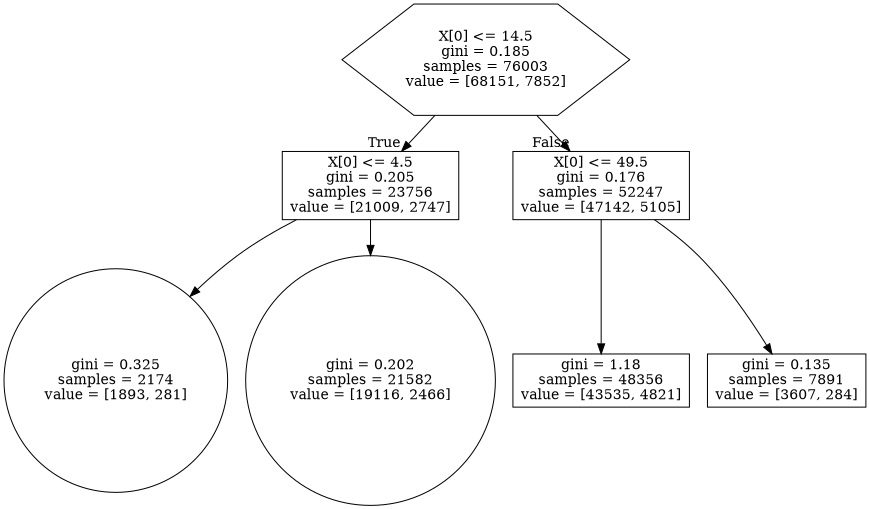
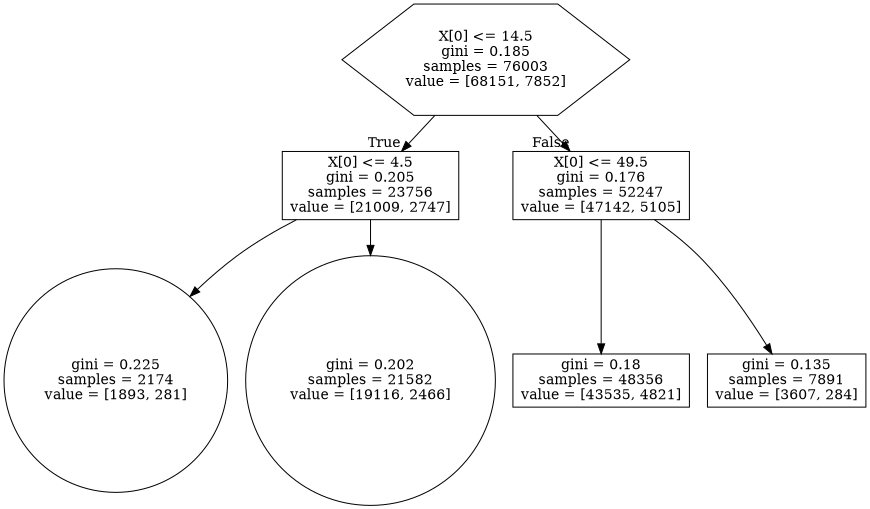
(116, 381) -> (116, 381)
(601, 381) -> (601, 381)
